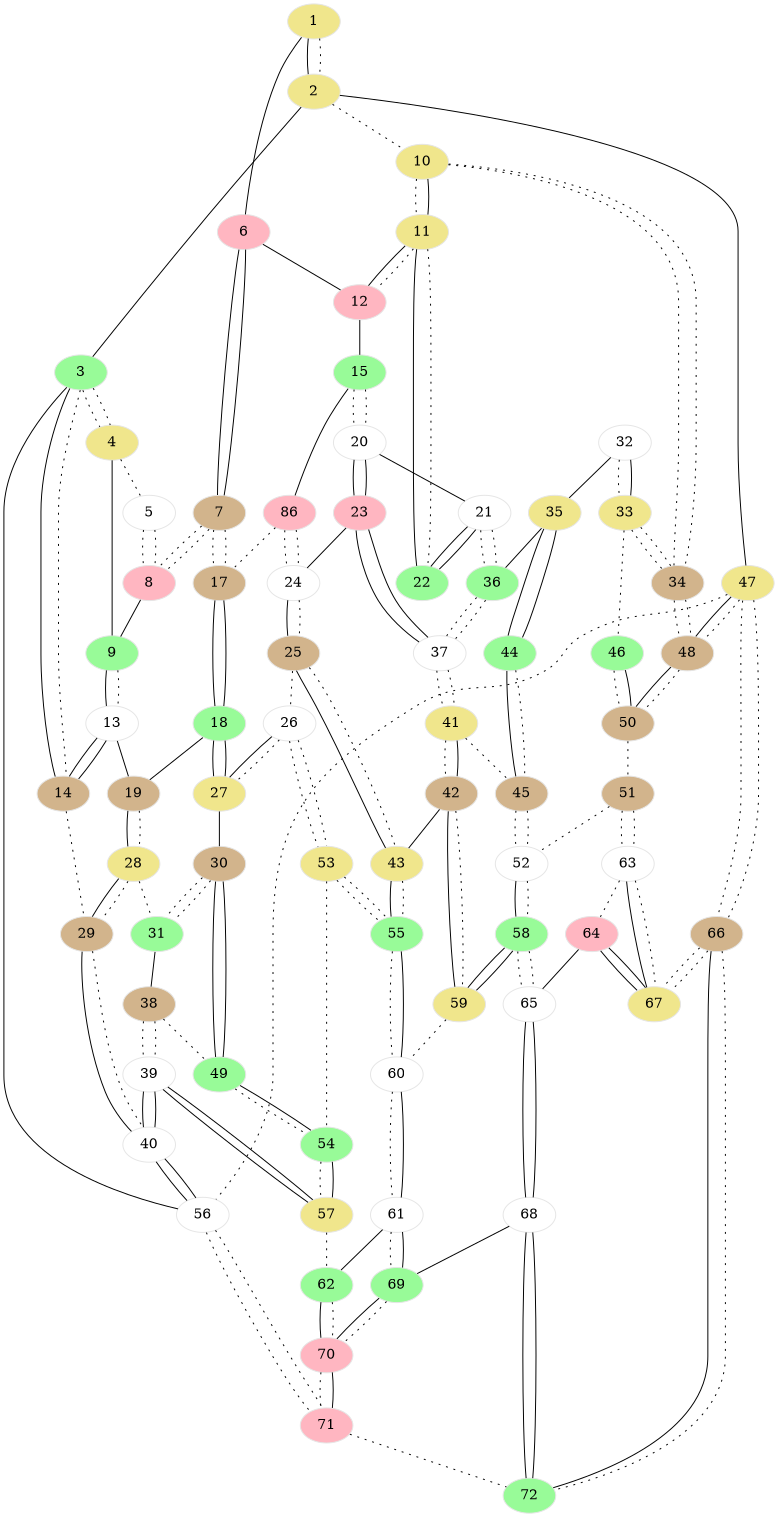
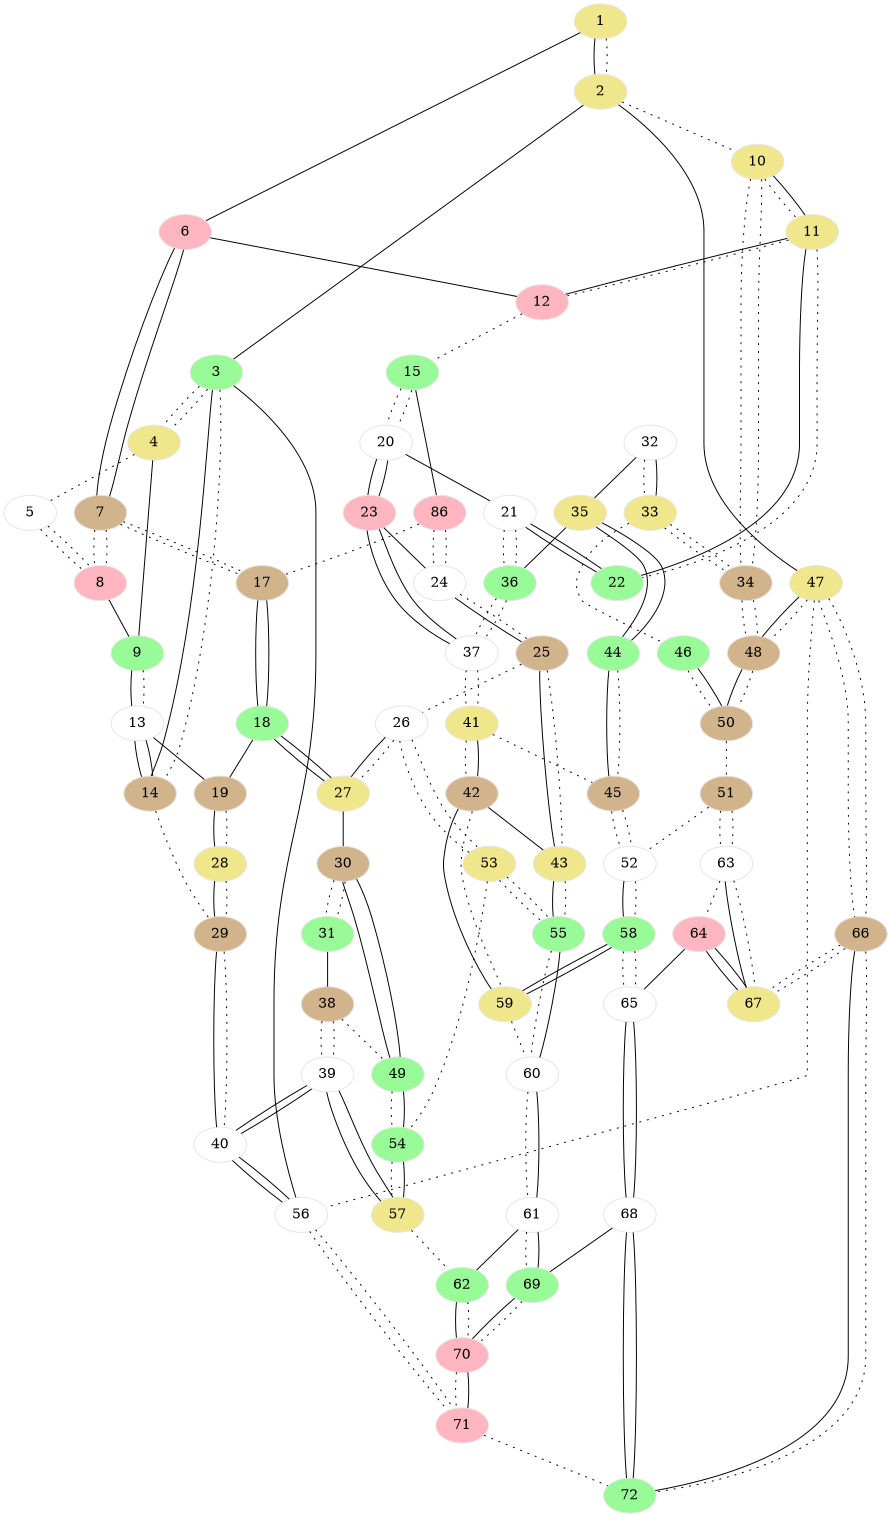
(360, 337) -> (477, 337)
(145, 899) -> none
